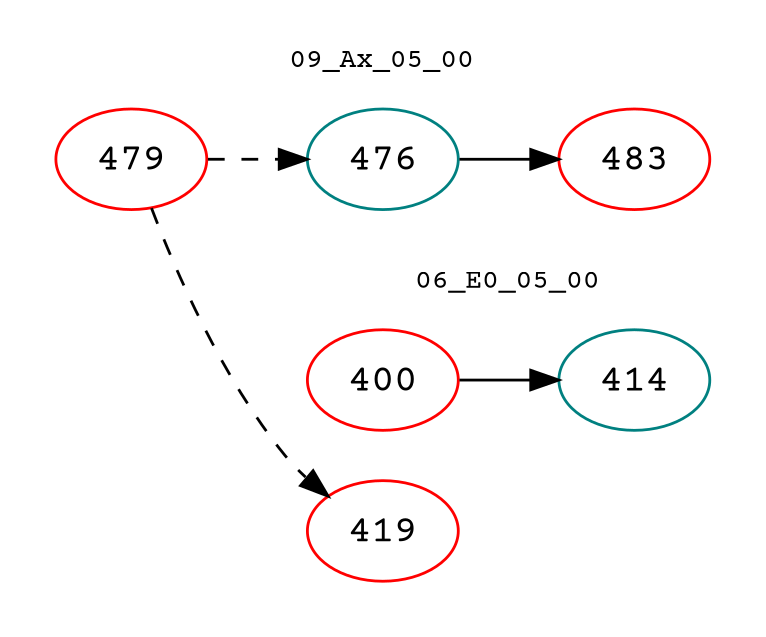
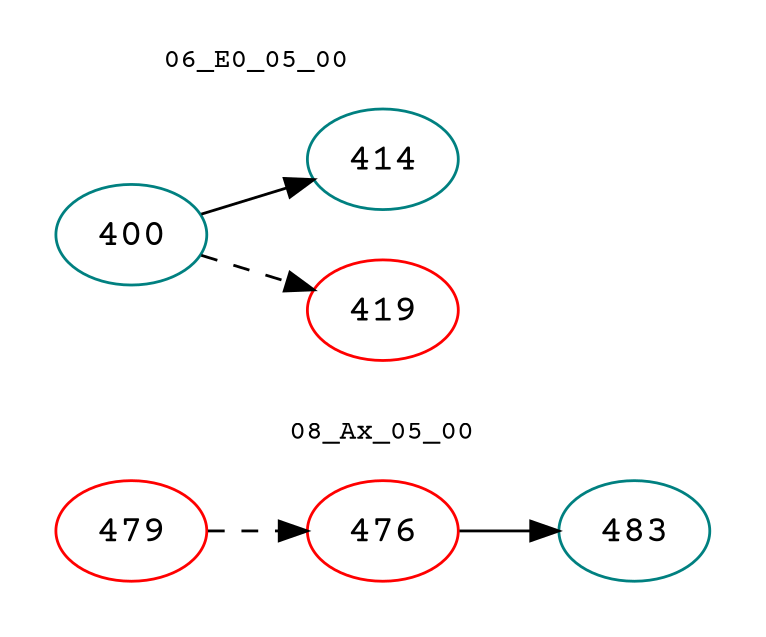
(383, 60) -> (383, 432)
(383, 159) -> (383, 531)
(634, 159) -> (634, 531)
(216, 350) -> (244, 268)
(383, 380) -> (131, 235)
